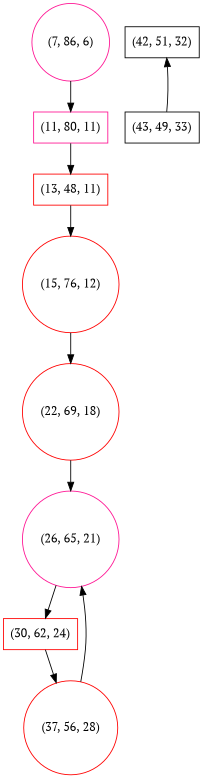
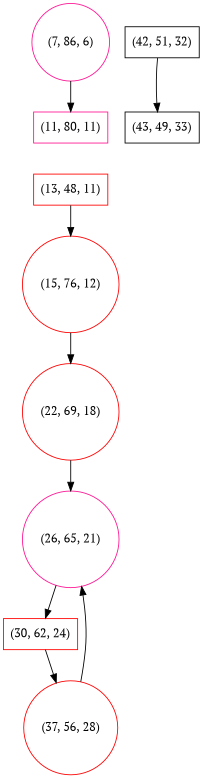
(168, 89) -> (156, 81)
(71, 154) -> none
